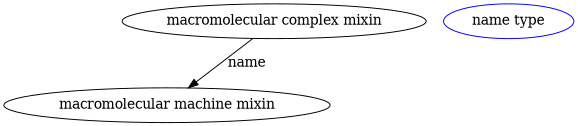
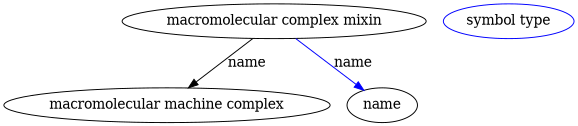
(509, 21) -> (509, 21)
(167, 105) -> (167, 105)
none -> (382, 105)
